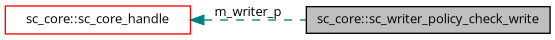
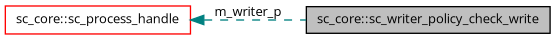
(98, 20) -> (98, 20)
